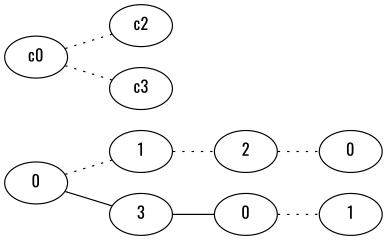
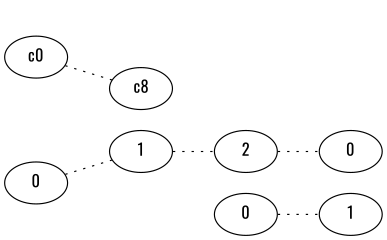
(141, 26) -> none
(141, 89) -> (141, 89)
(141, 214) -> none
